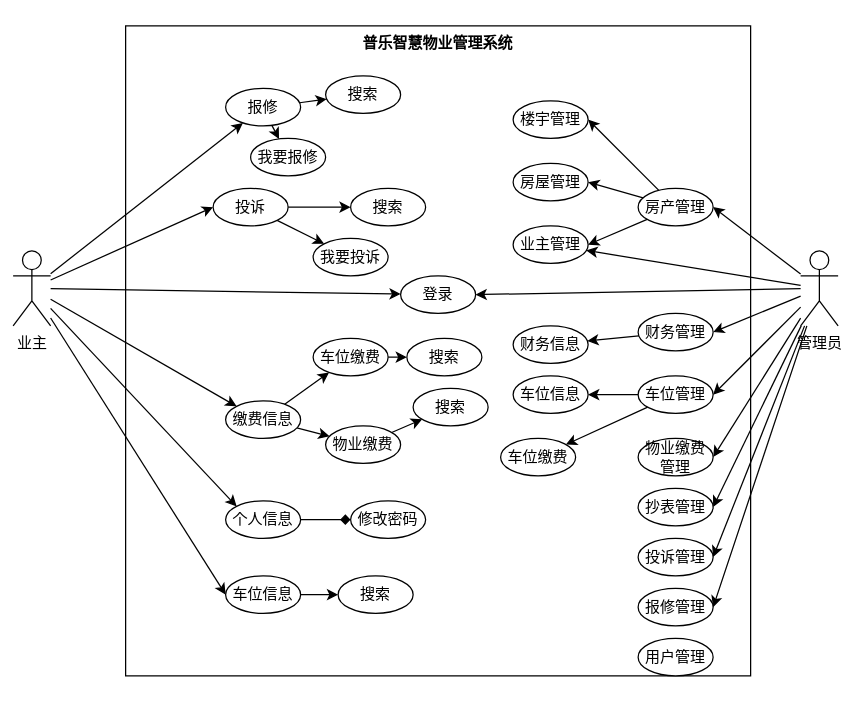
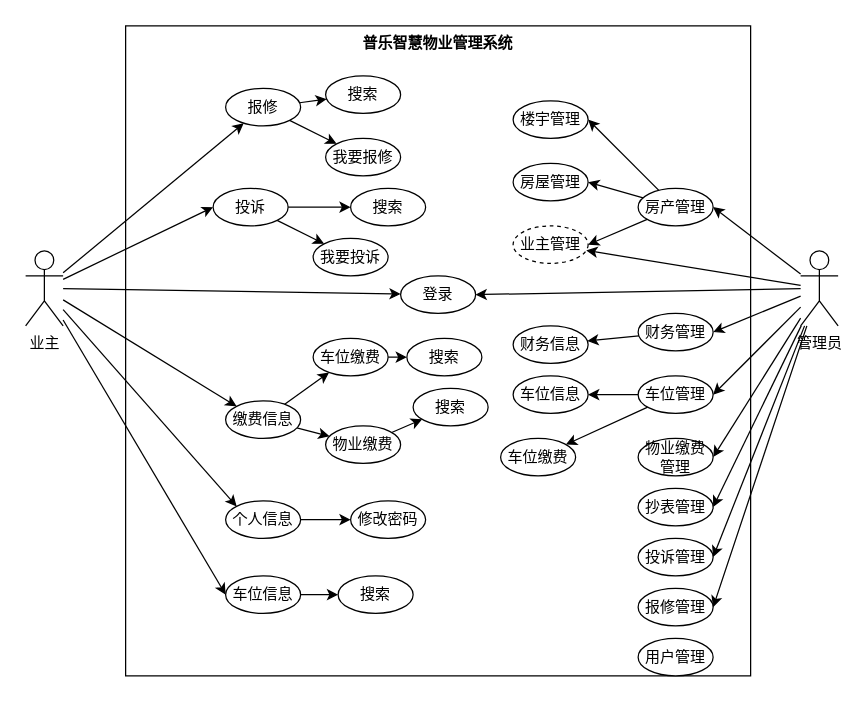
(288, 157) -> (363, 157)
(551, 244) -> (551, 244)
(32, 288) -> (44, 288)
(340, 519) -> (341, 519)
